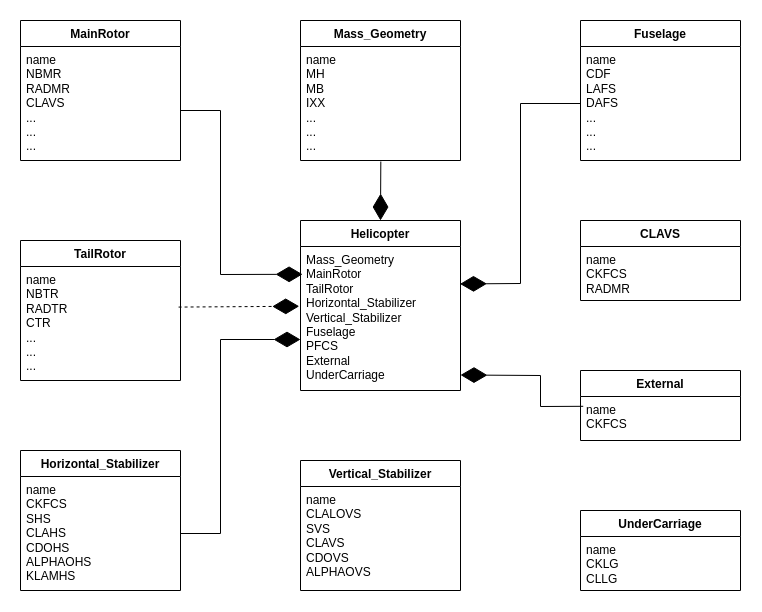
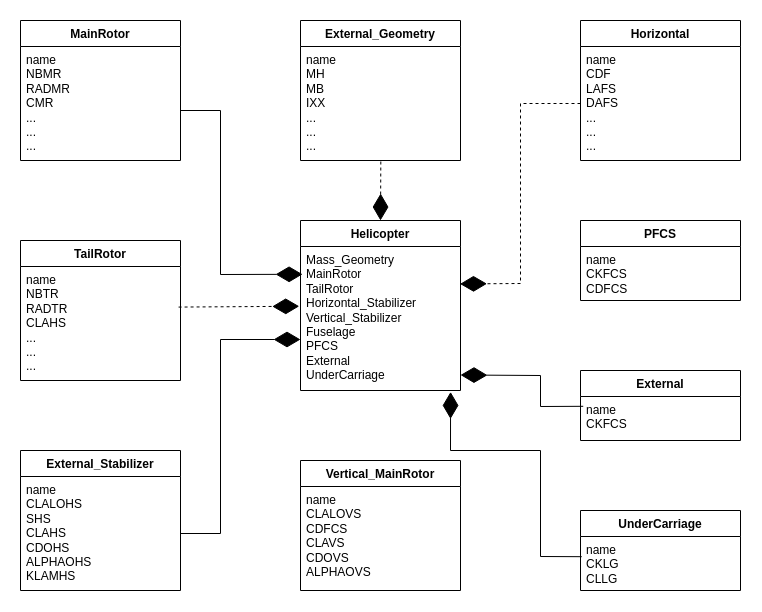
(381, 35) -> (381, 35)
(661, 35) -> (661, 35)
(43, 104) -> (43, 104)
(381, 178) -> (381, 178)
(521, 182) -> (521, 182)
(661, 235) -> (661, 235)
(603, 275) -> (603, 275)
(43, 324) -> (43, 324)
none -> (541, 464)
(101, 465) -> (101, 465)
(381, 475) -> (381, 475)
(53, 534) -> (53, 534)
(333, 537) -> (333, 537)
